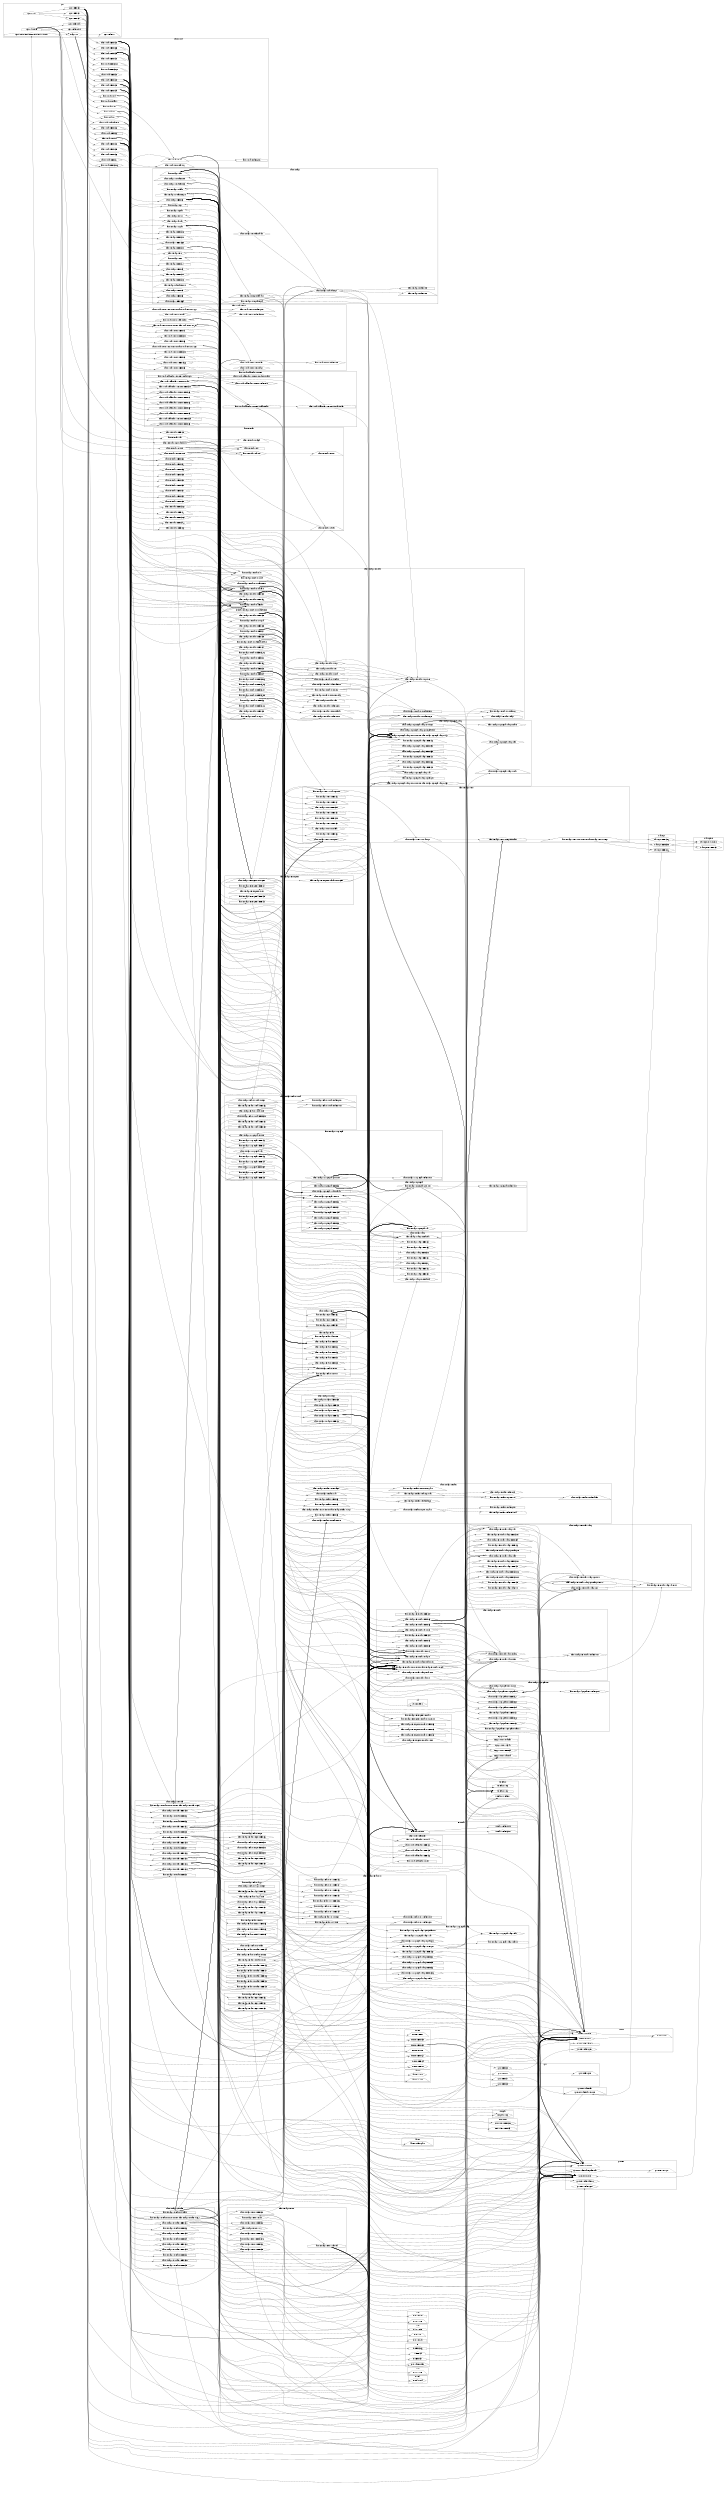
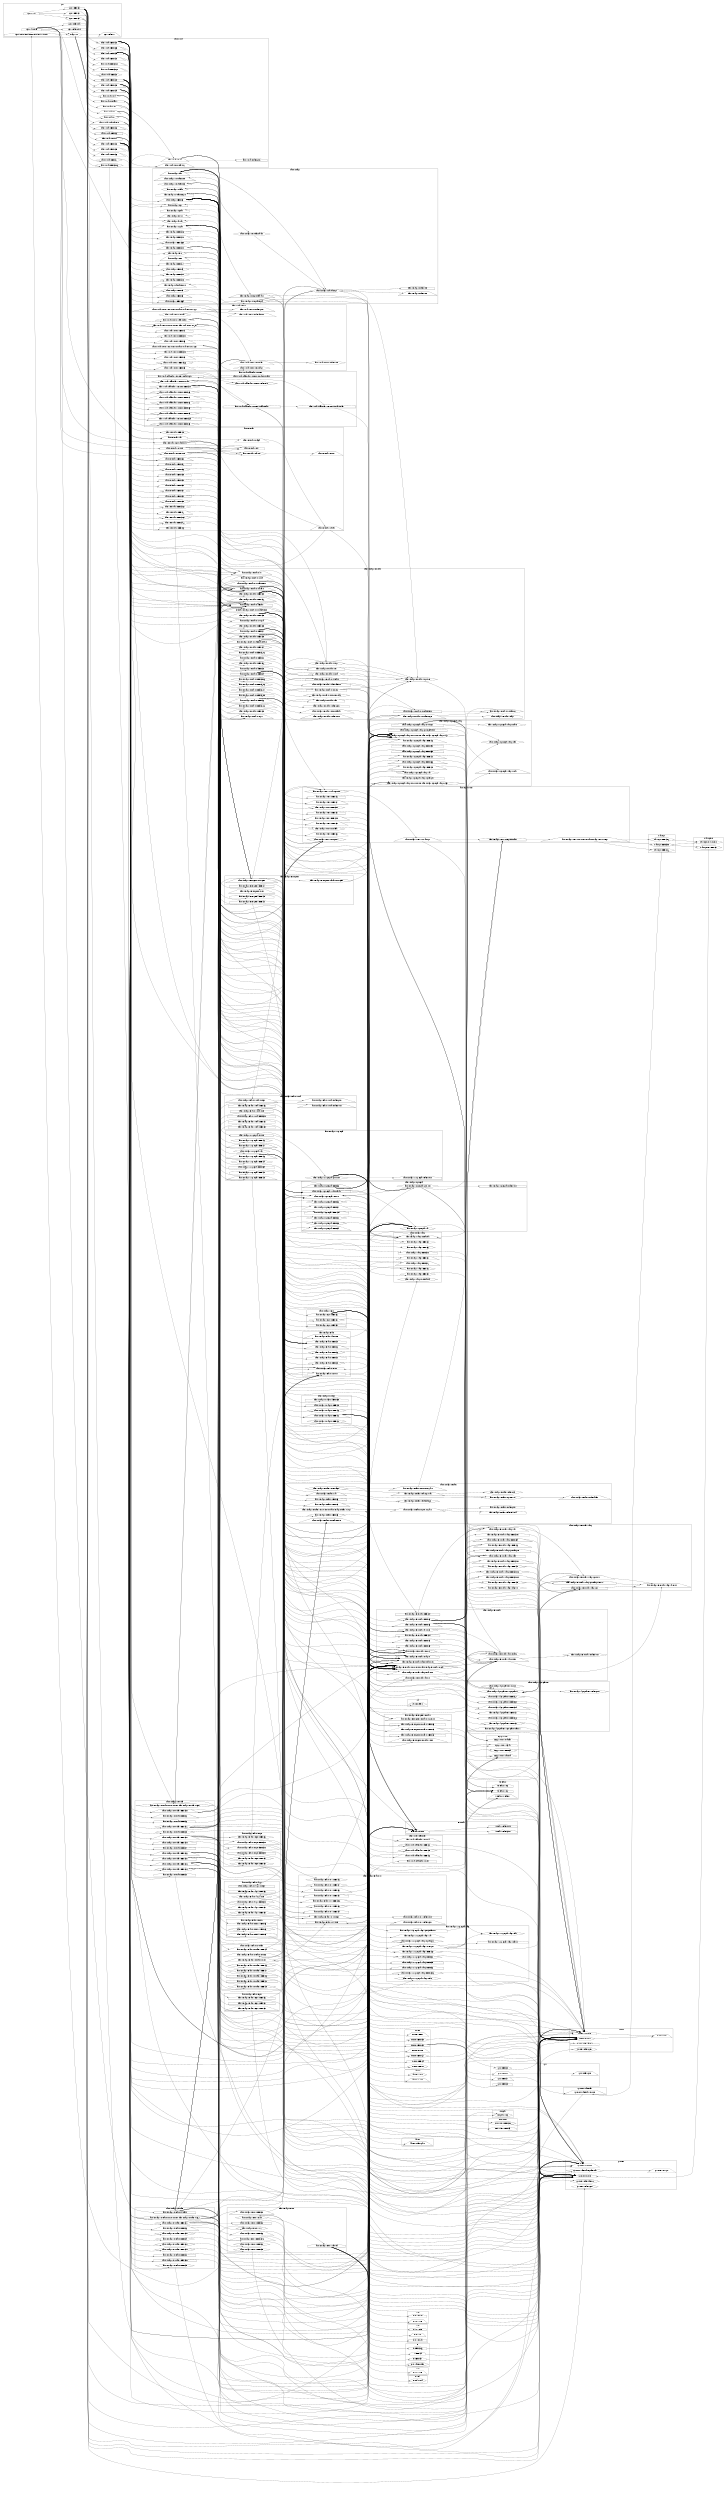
(466, 788) -> (466, 788)
